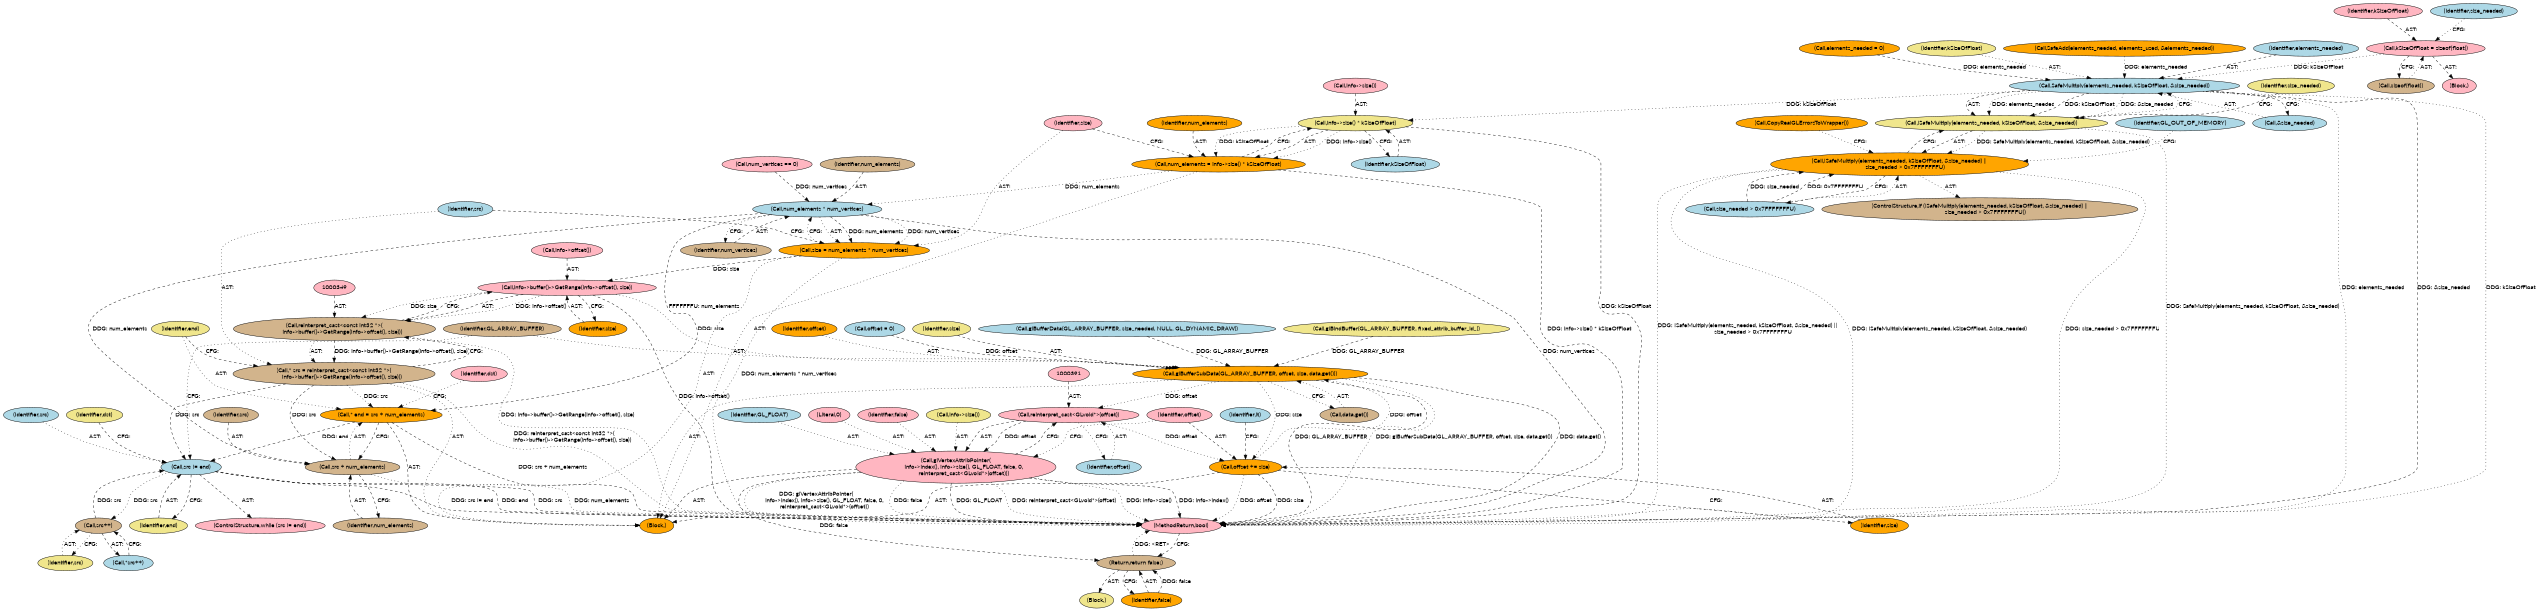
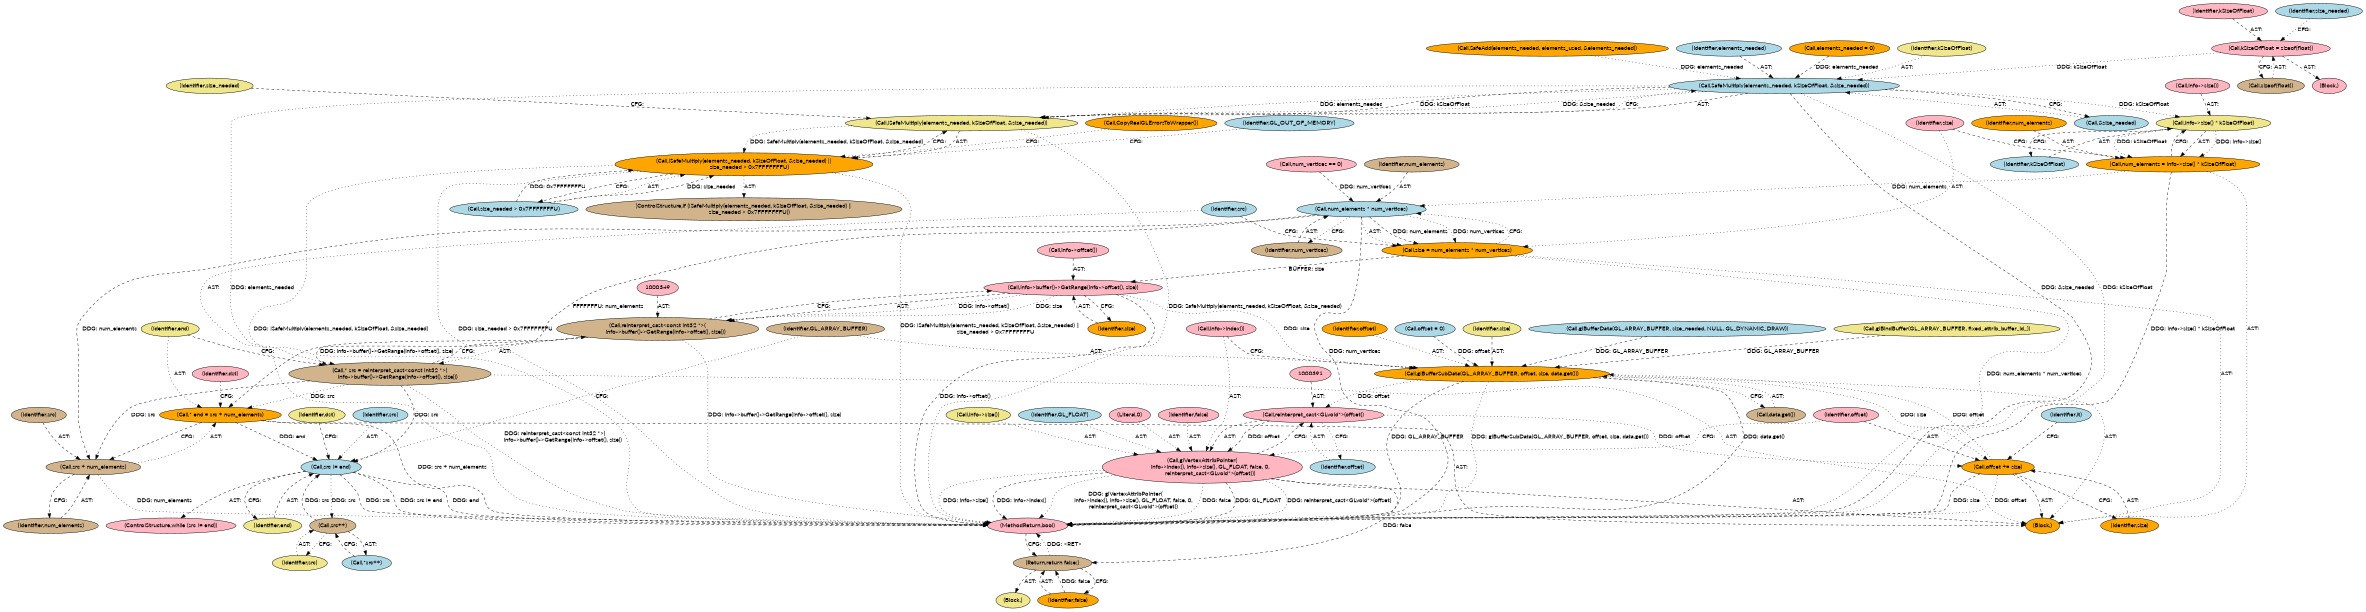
(726, 269) -> (1307, 269)
none -> (1221, 329)
(1639, 419) -> none
